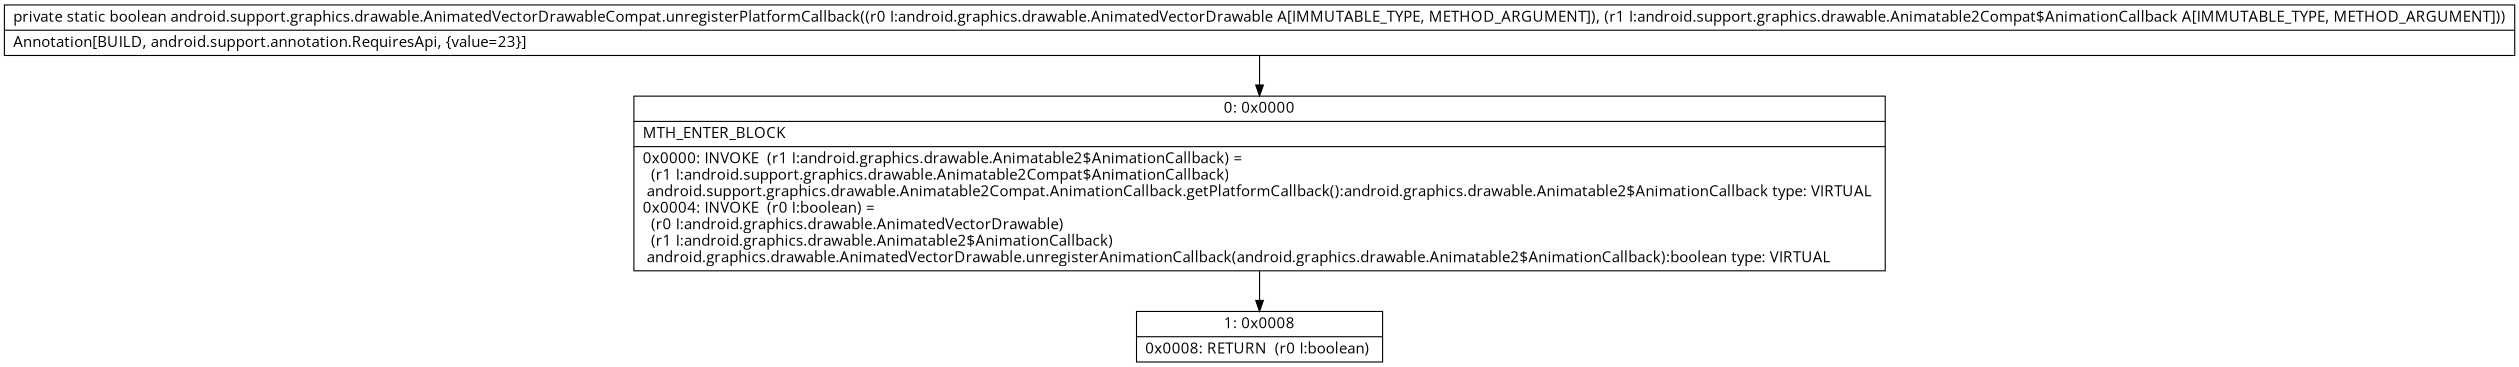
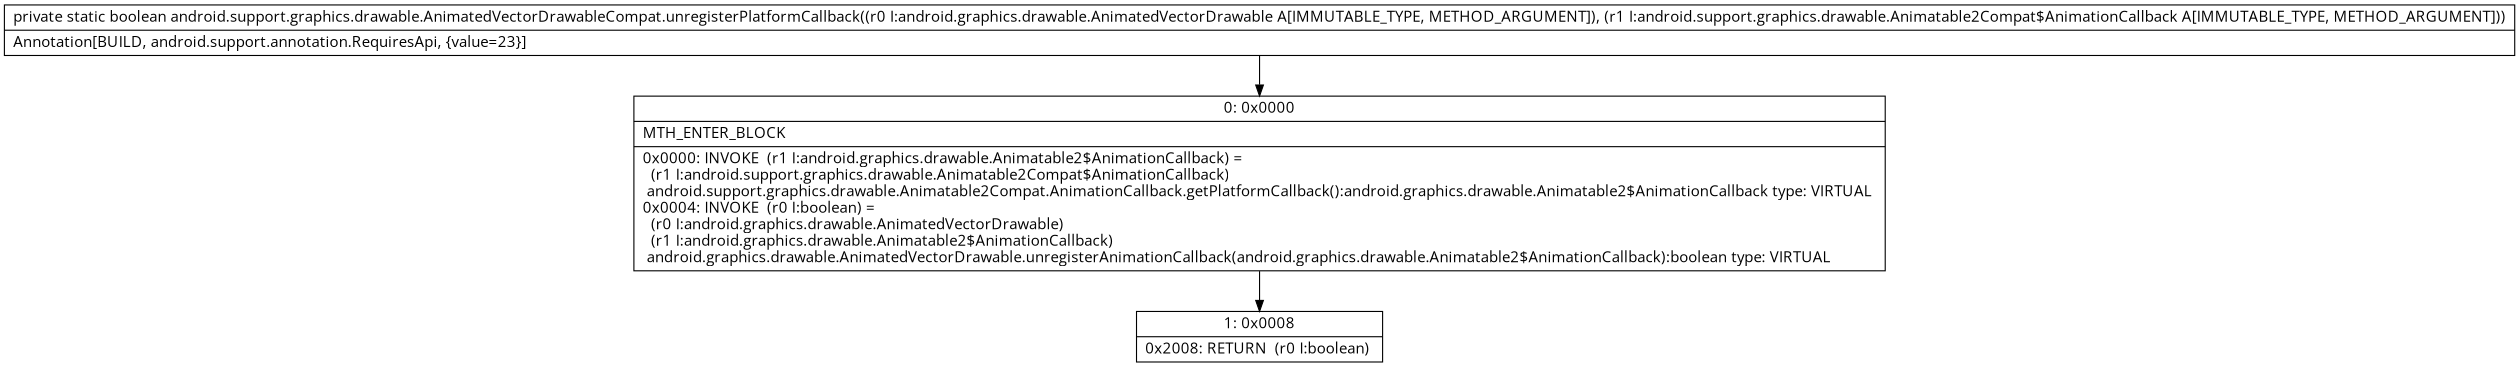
(1260, 349) -> (1260, 349)
